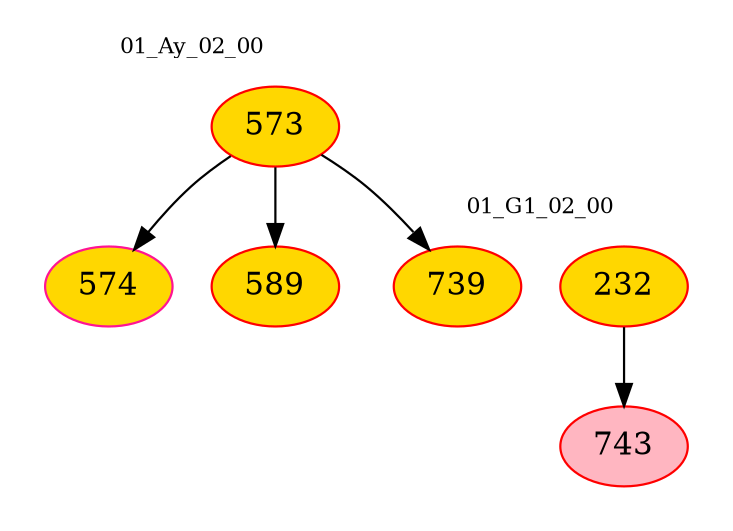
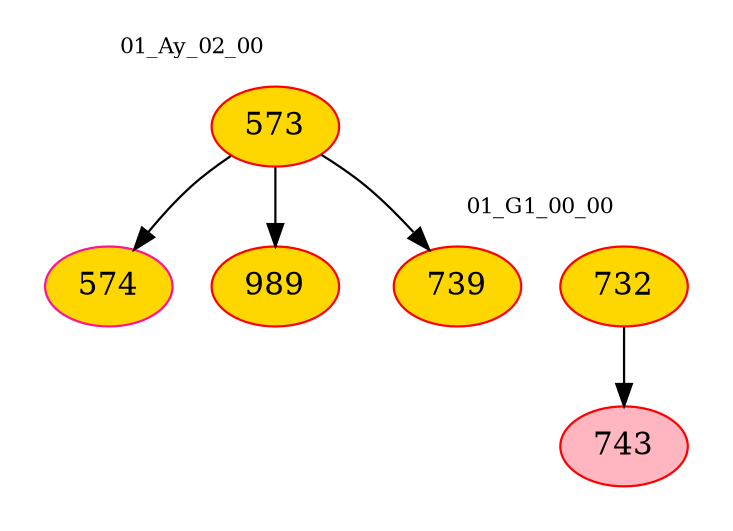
(541, 208) -> (541, 208)
(275, 286) -> (275, 286)
(624, 286) -> (624, 286)
